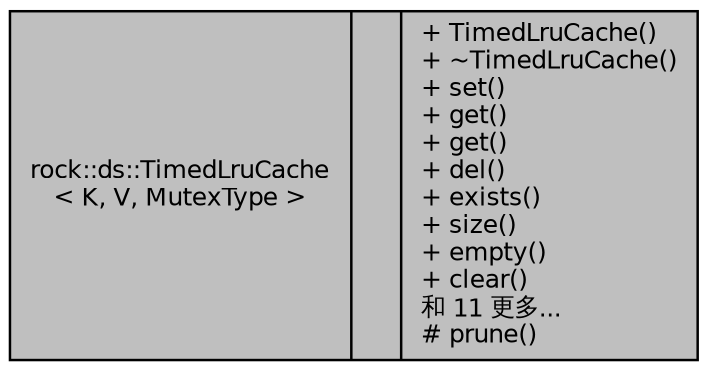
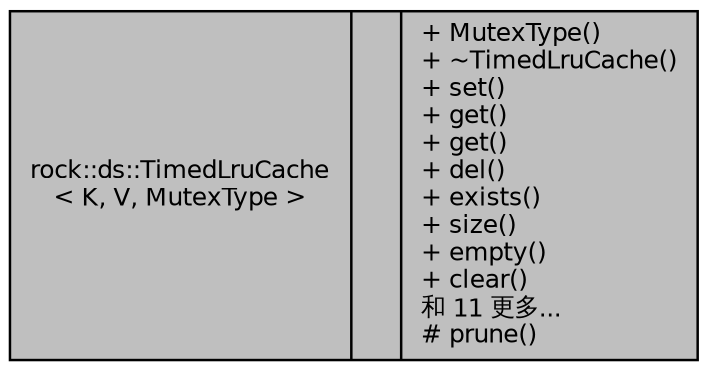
(539, 34) -> (512, 34)
